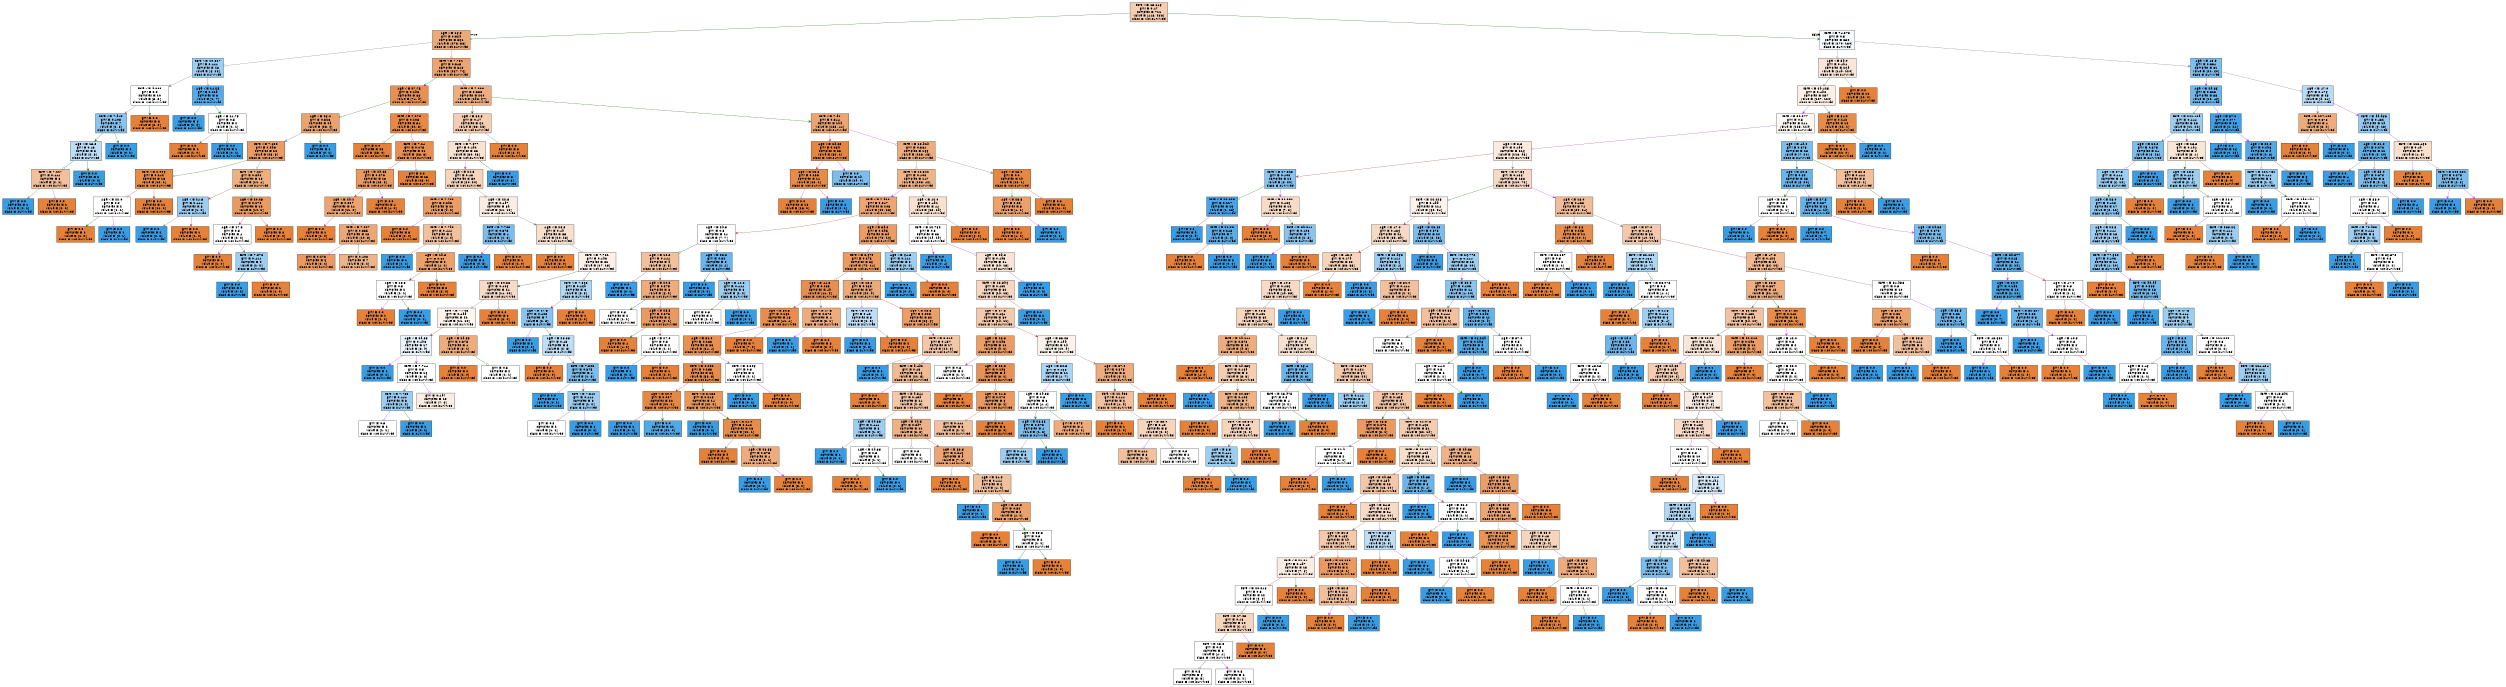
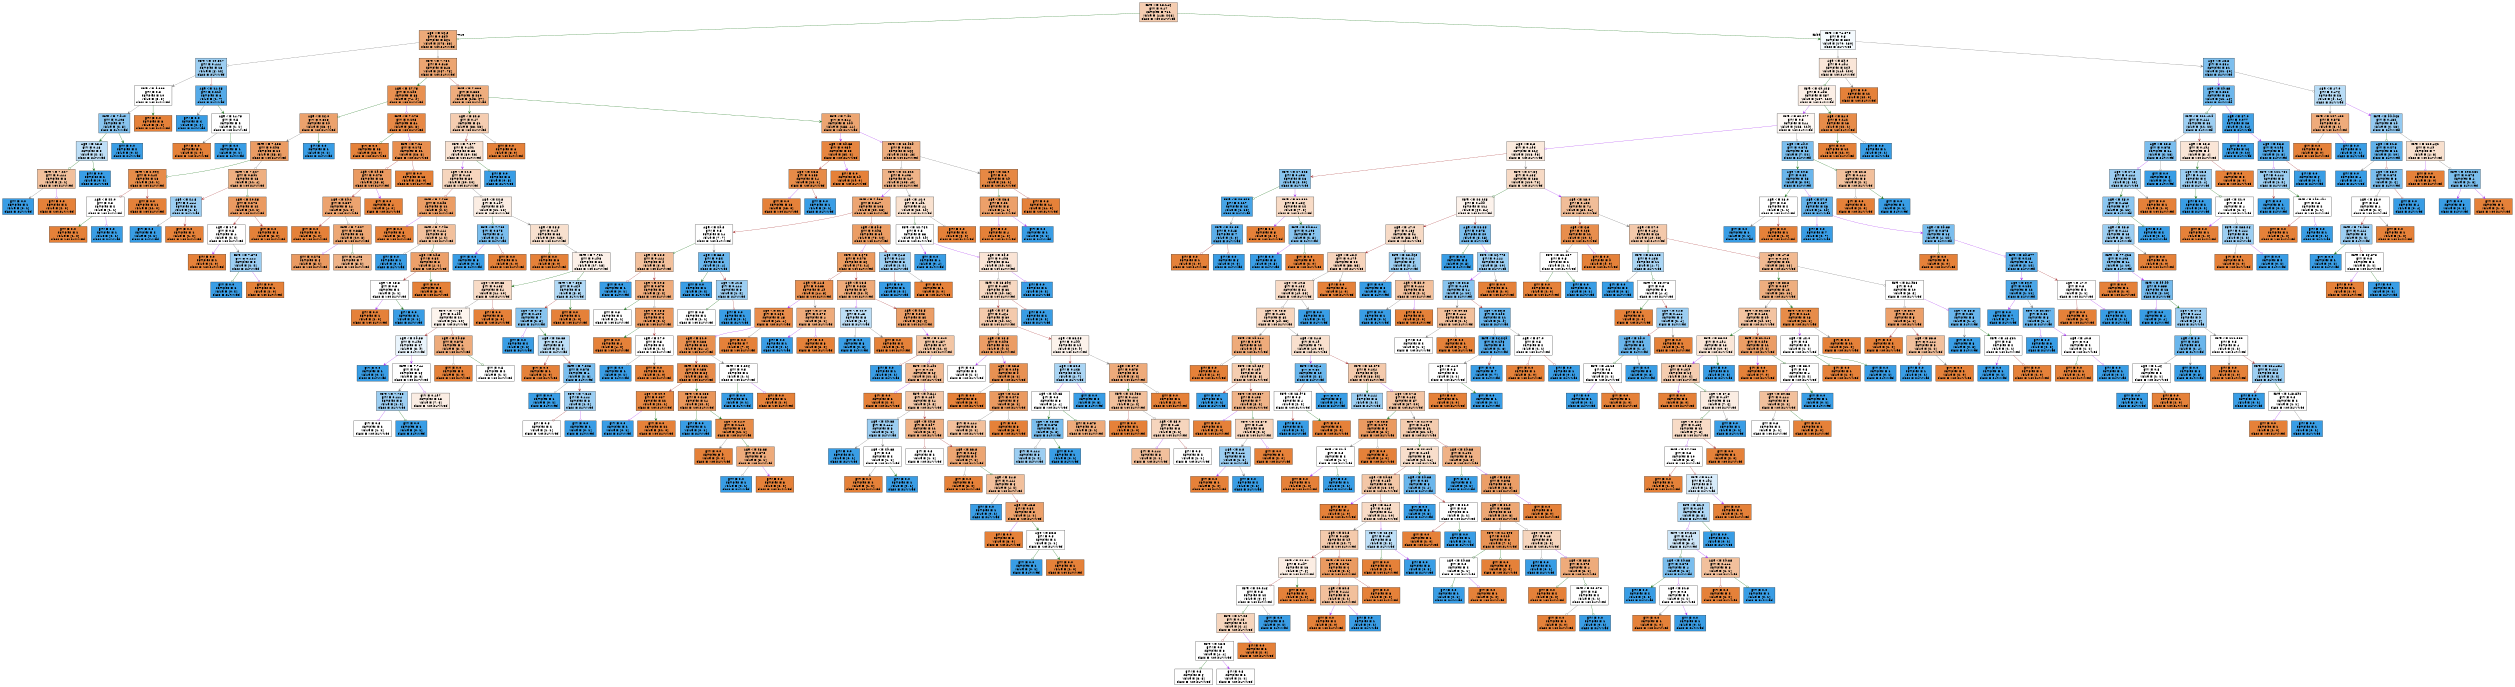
(851, 179) -> (850, 179)
(1187, 234) -> none
(663, 429) -> (656, 429)
